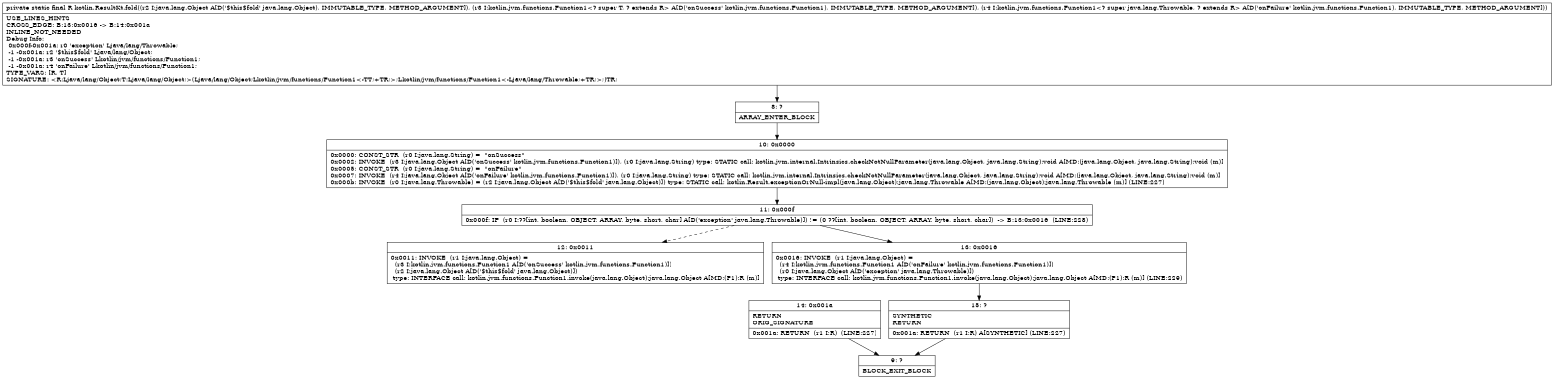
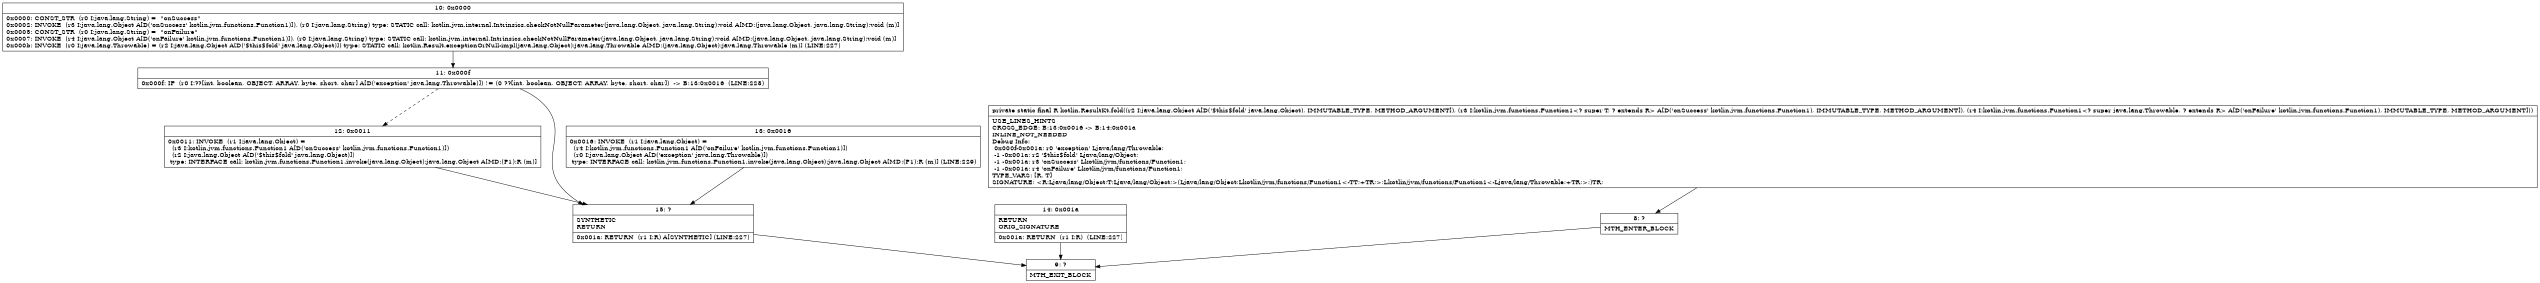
(777, 117) -> (1639, 229)
(777, 129) -> (1350, 247)
none -> (509, 185)
(854, 233) -> (554, 143)
(897, 371) -> (1061, 275)
